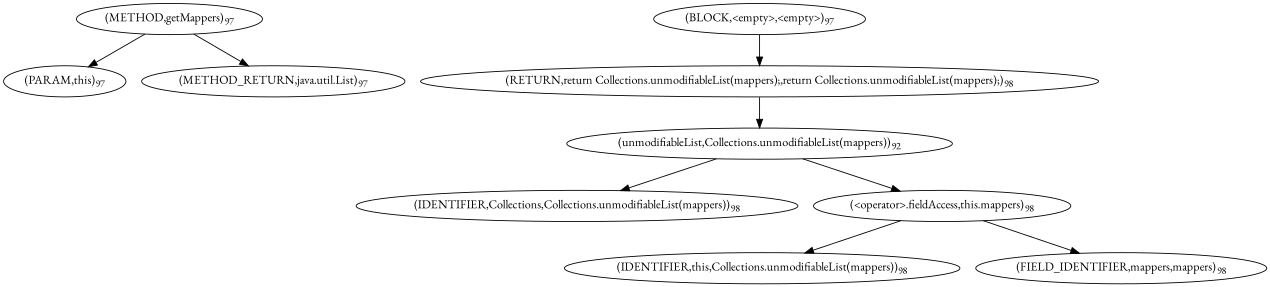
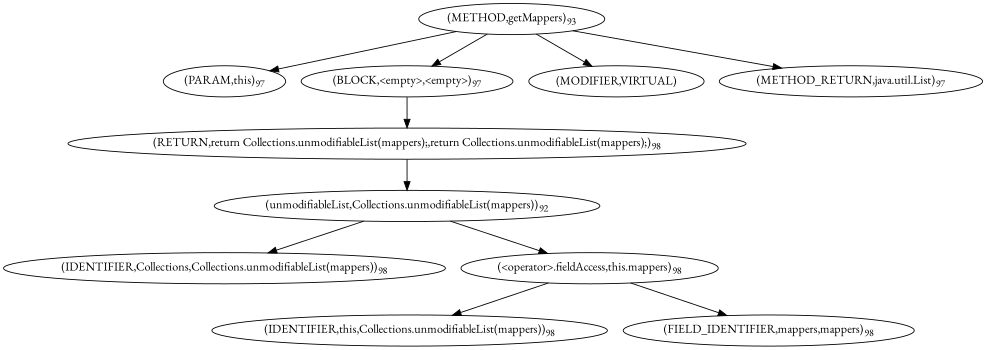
(229, 18) -> (571, 18)
none -> (463, 48)
none -> (616, 81)
